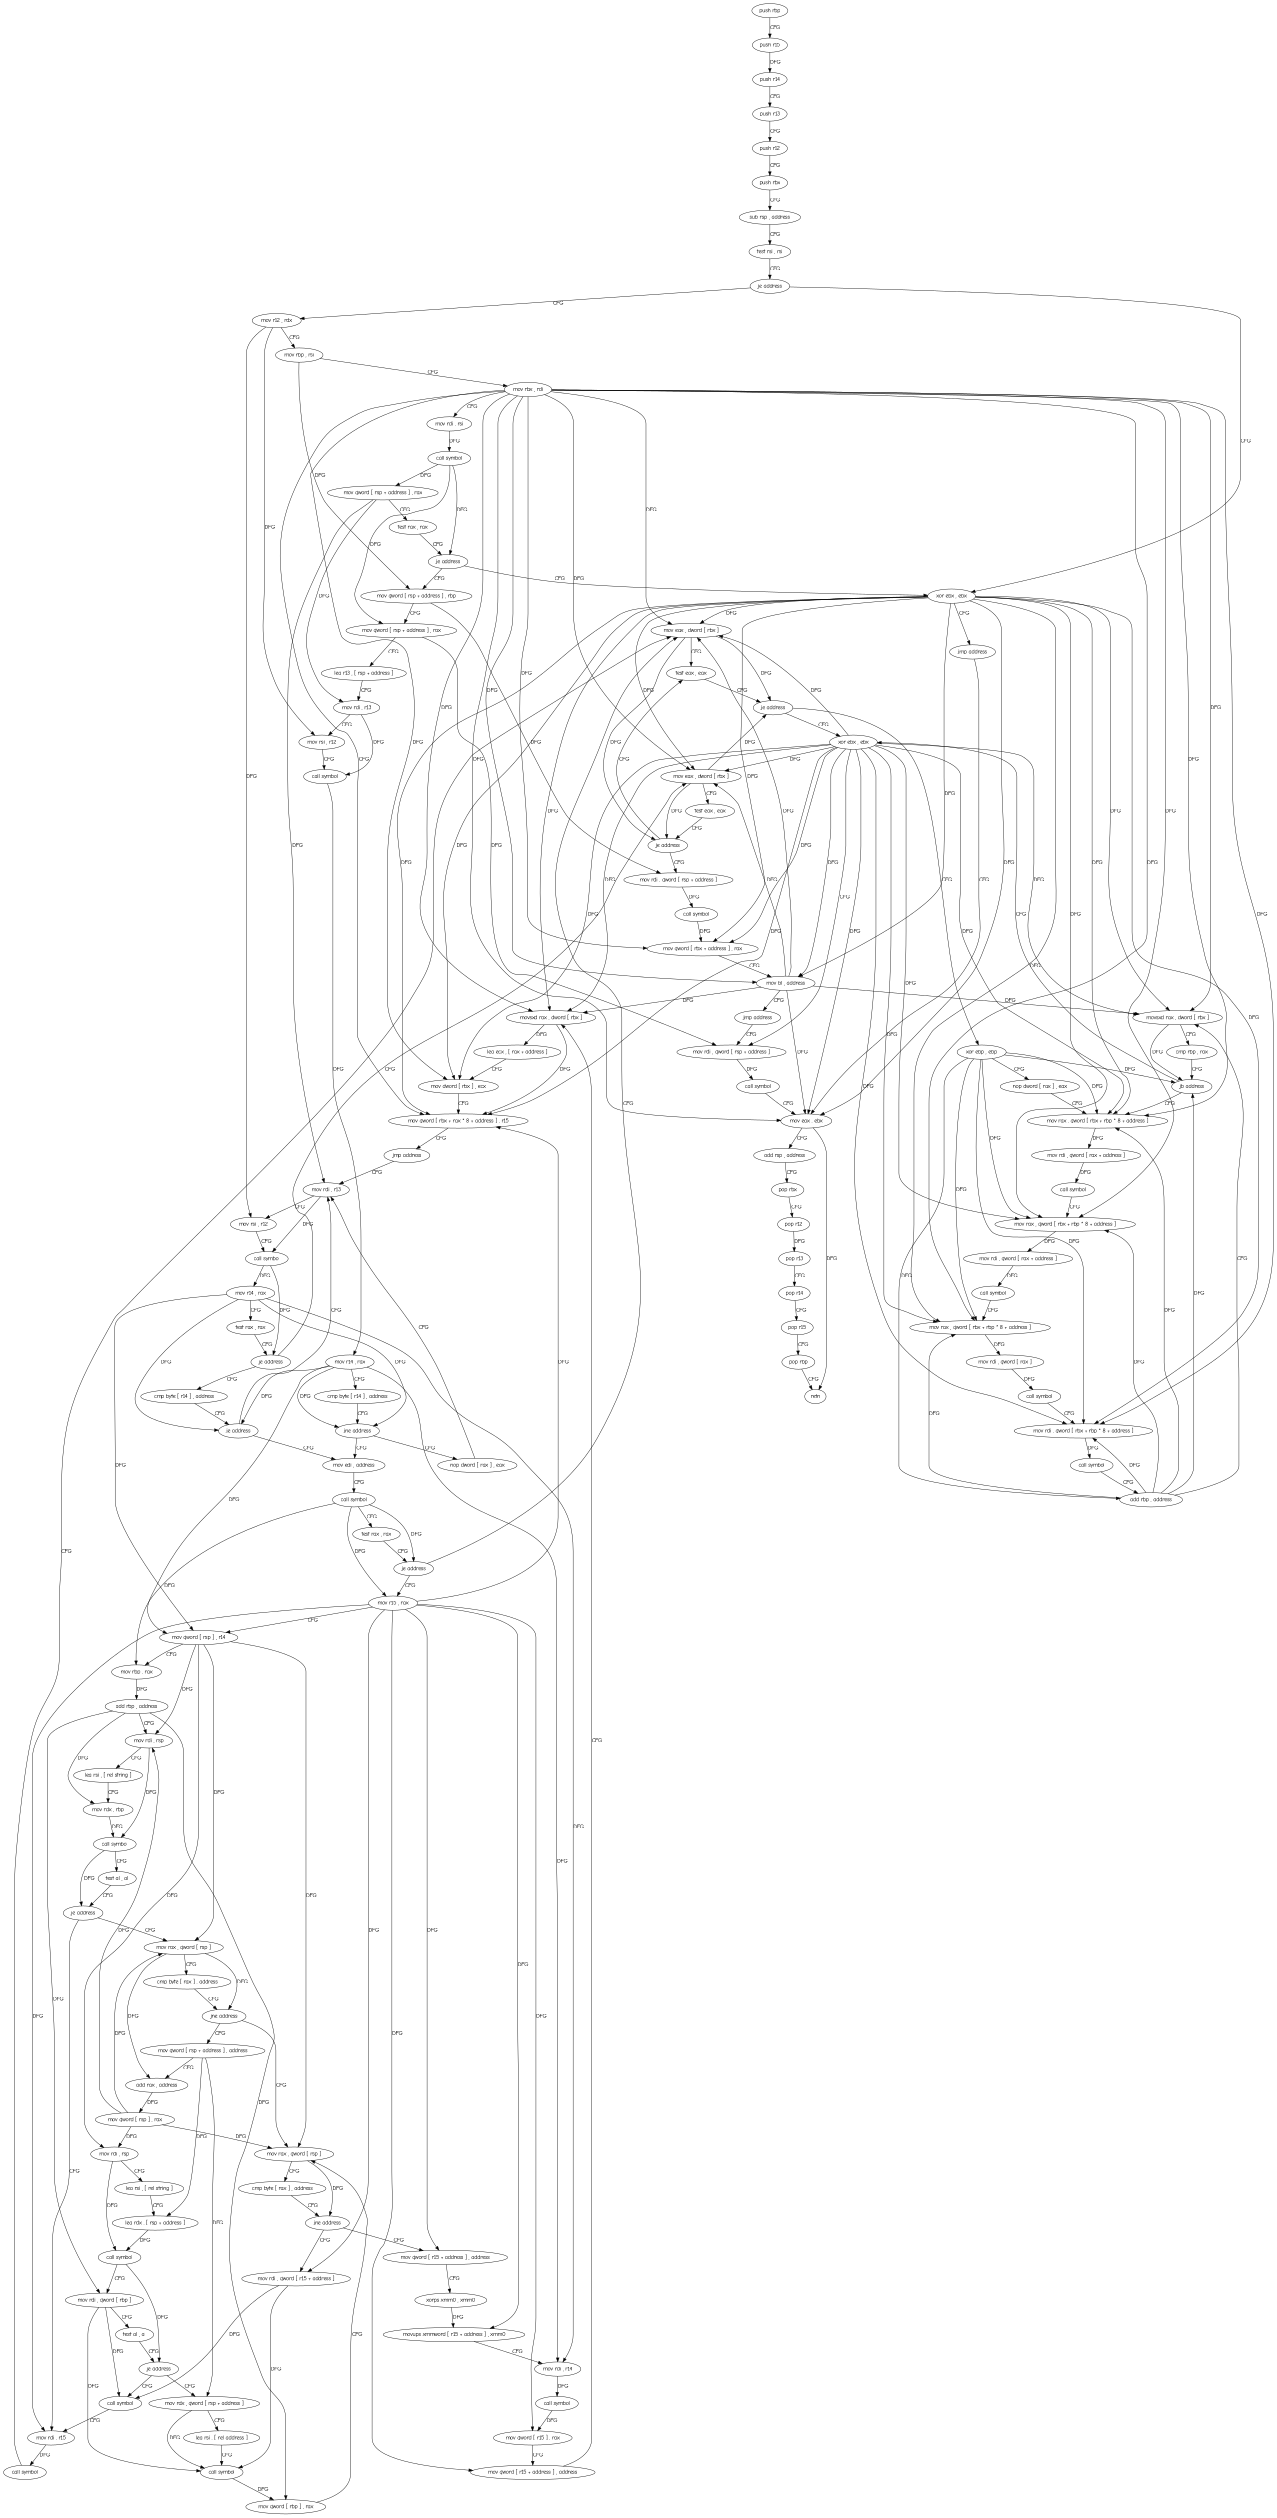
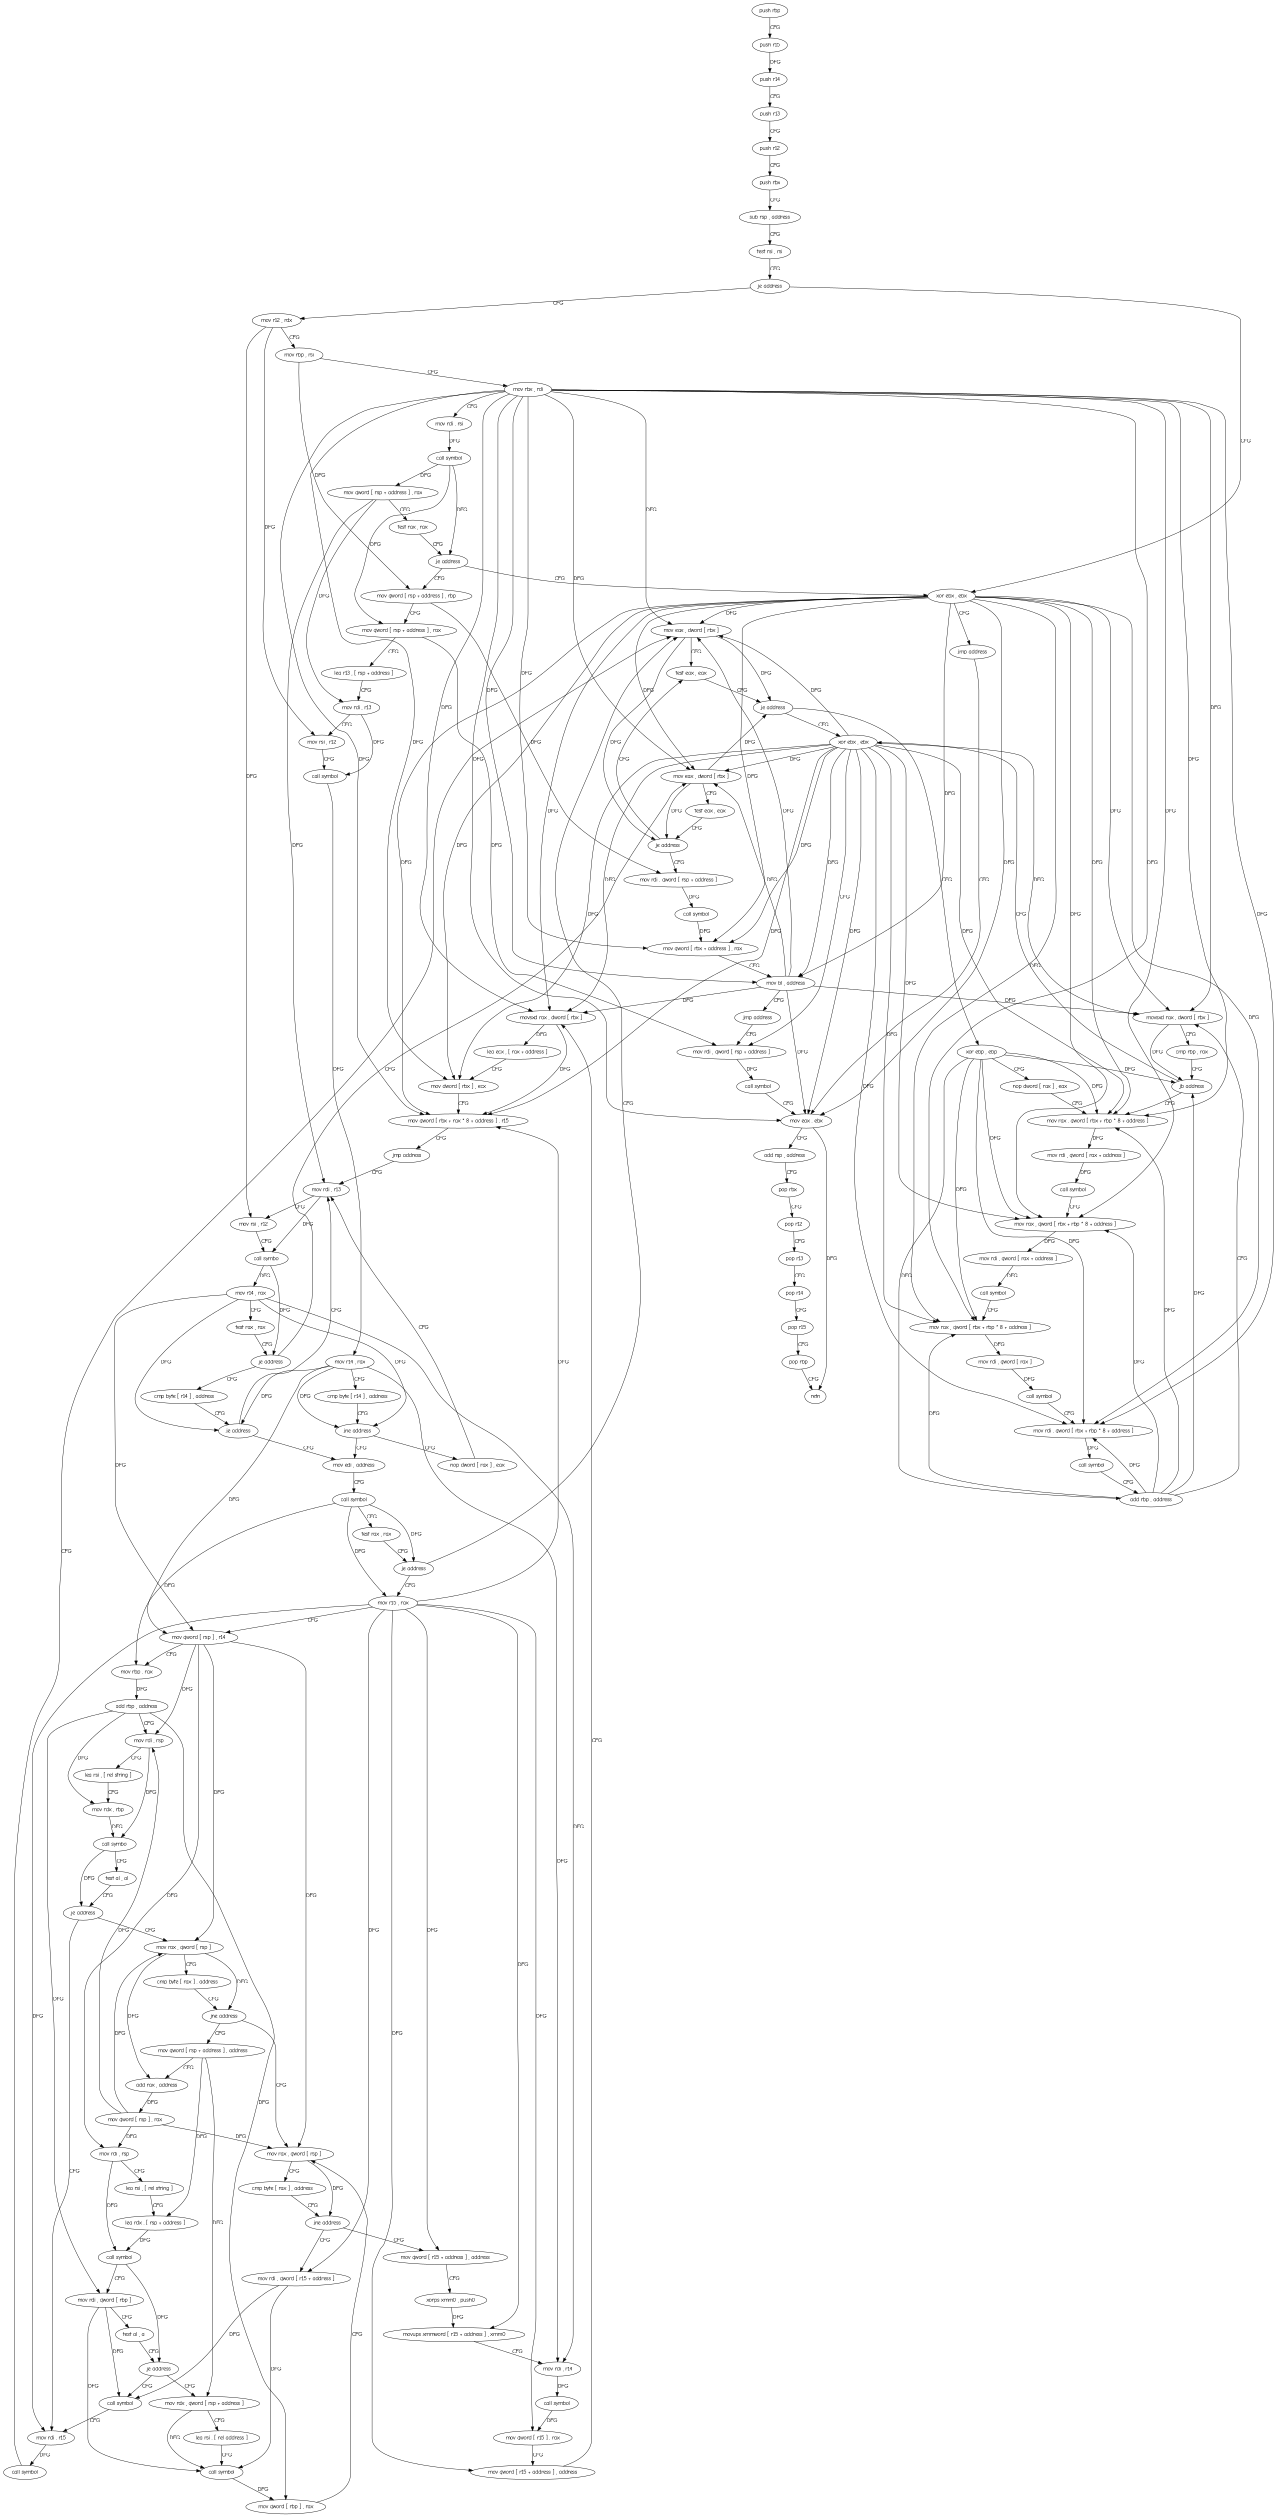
(364, 759) -> (364, 759)
(800, 1242) -> (800, 1242)
(451, 2300) -> (451, 2300)
